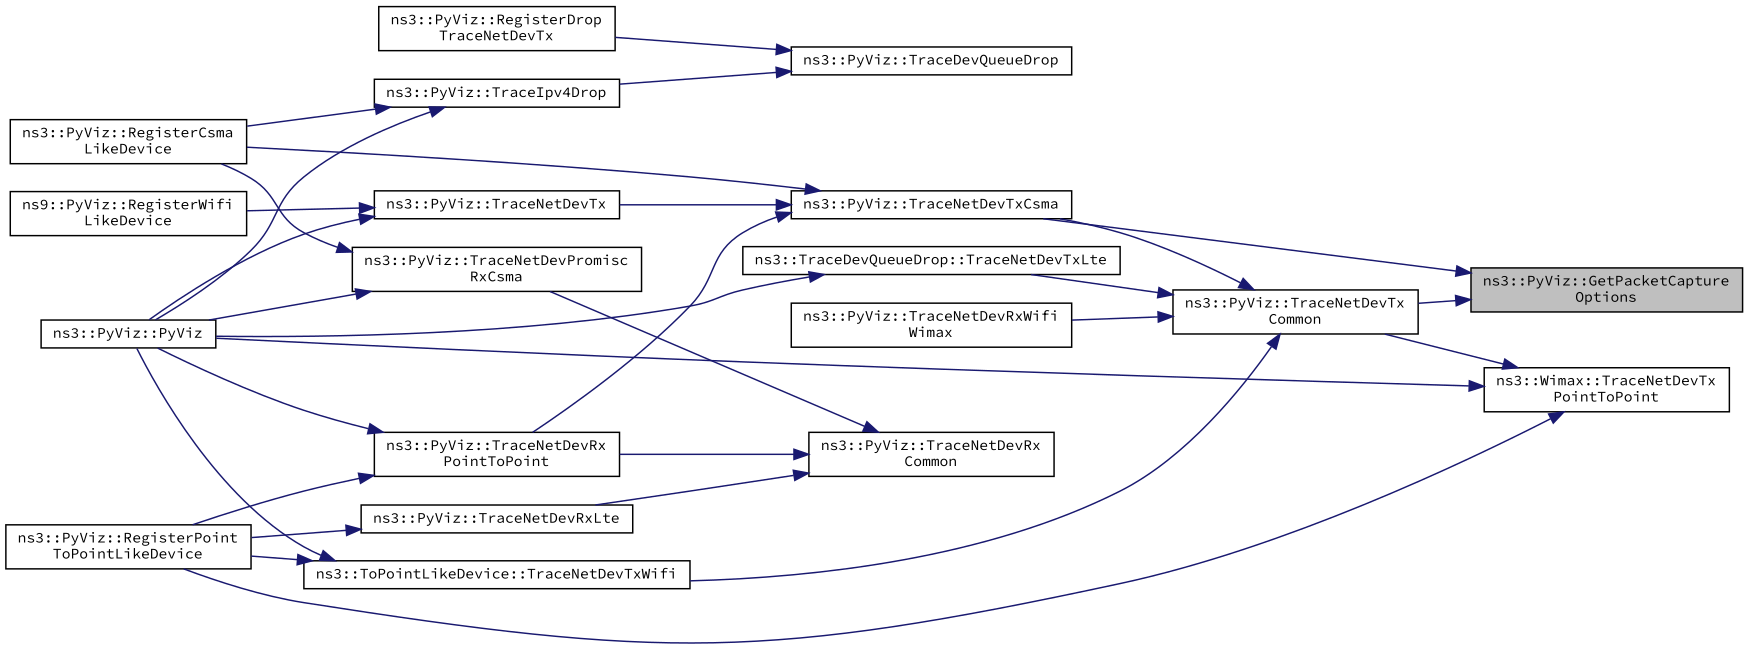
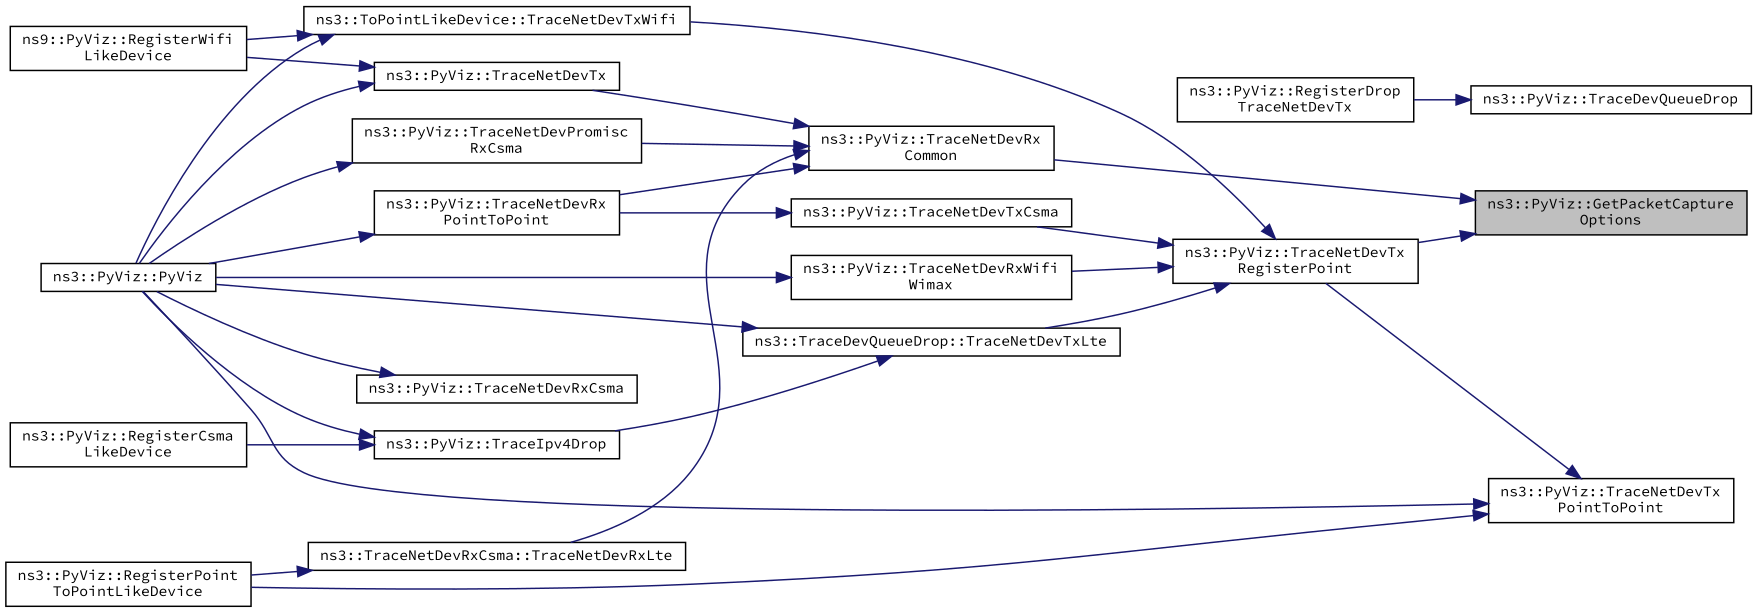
(698, 78) -> (748, 402)
(527, 164) -> none
(272, 198) -> none
(698, 205) -> (693, 106)
(1250, 245) -> (1257, 179)
none -> (496, 277)
(1296, 312) -> (1296, 261)
none -> (497, 389)
(1607, 390) -> (1611, 501)
(275, 499) -> none
(497, 519) -> (497, 556)
(274, 558) -> (272, 38)
